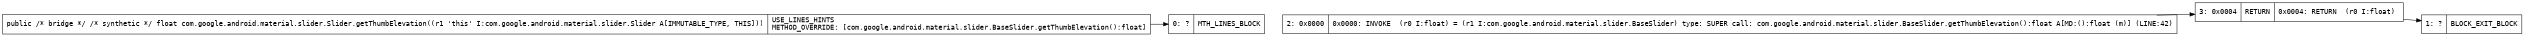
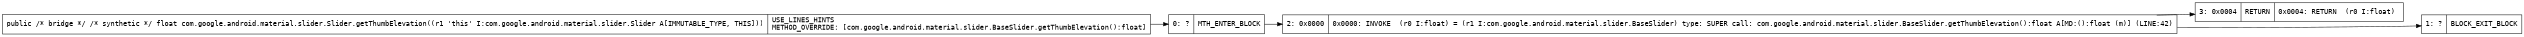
(2410, 20) -> (2297, 27)
(1229, 24) -> (1229, 24)
none -> (1271, 24)
